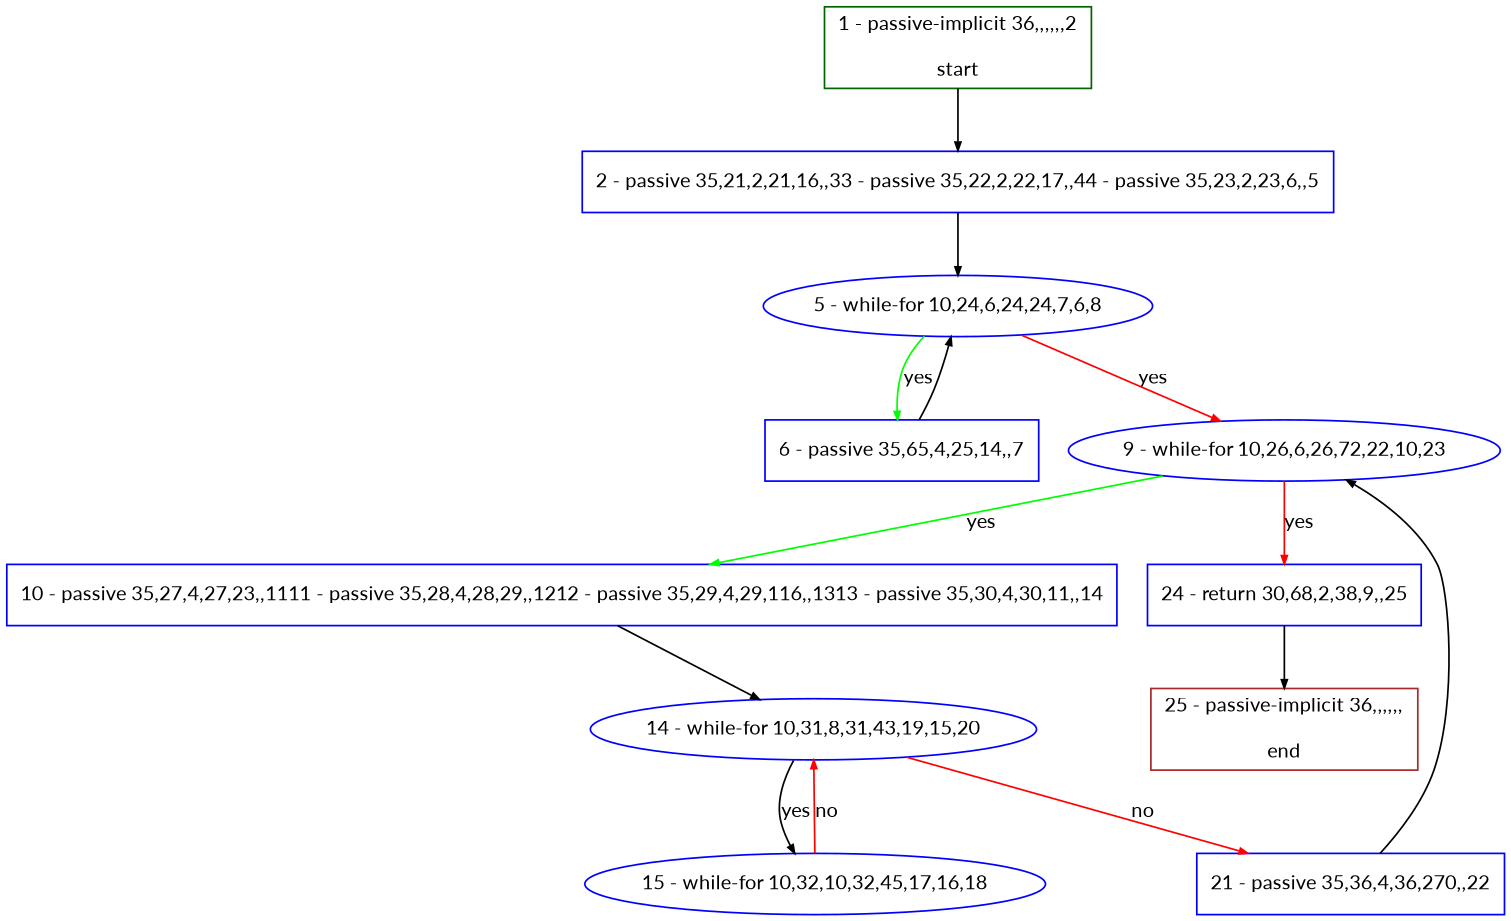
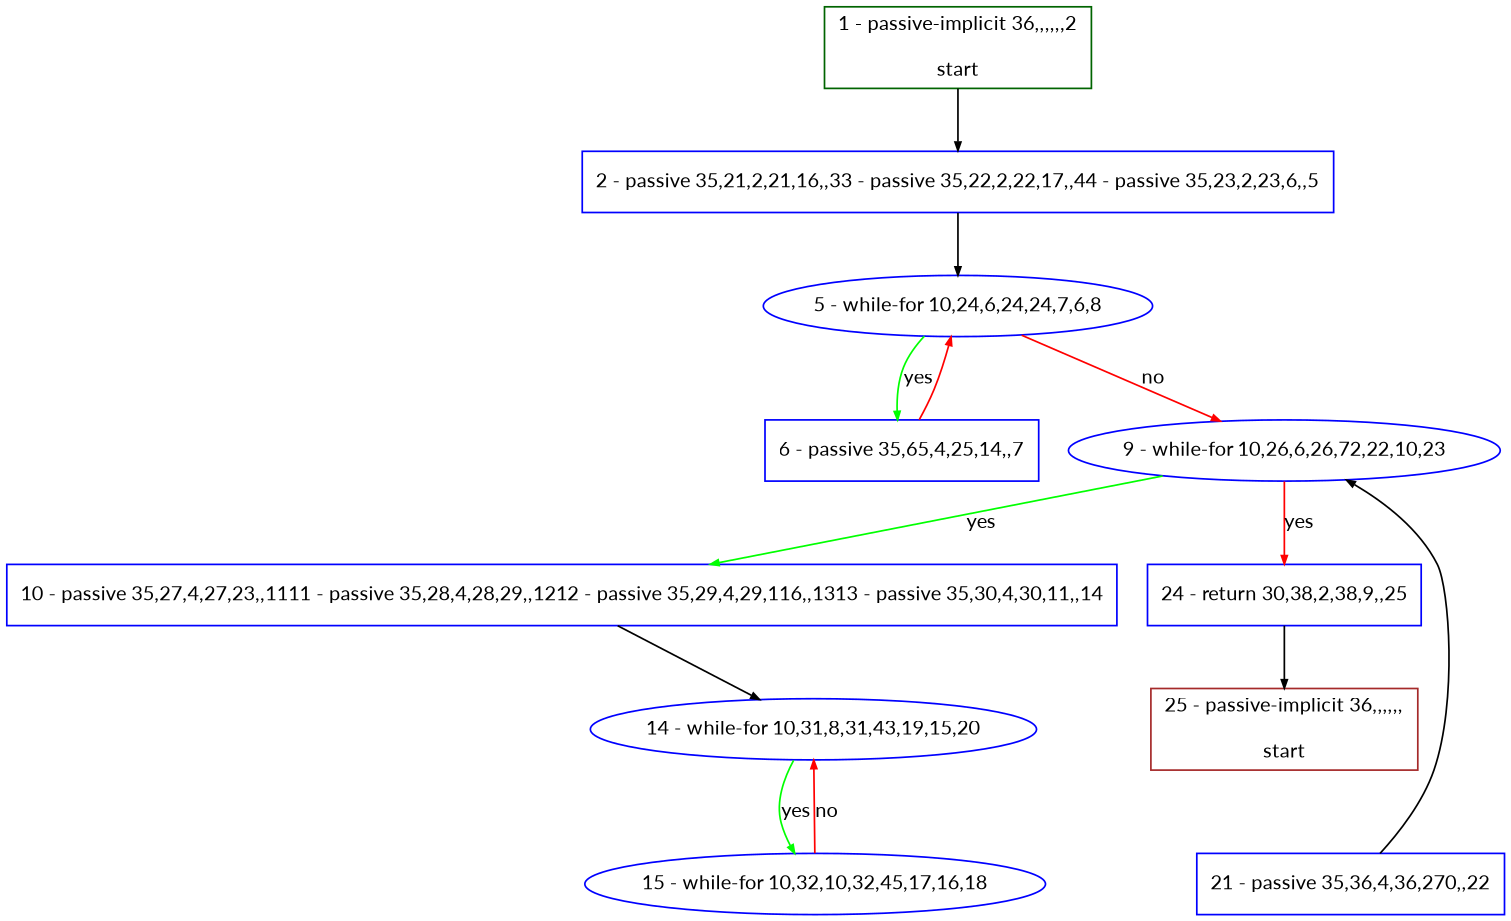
(1153, 378) -> (1153, 378)
(936, 384) -> (936, 384)
(1284, 595) -> (1284, 595)
(1284, 729) -> (1284, 729)
(780, 803) -> (780, 803)
(1073, 804) -> none
